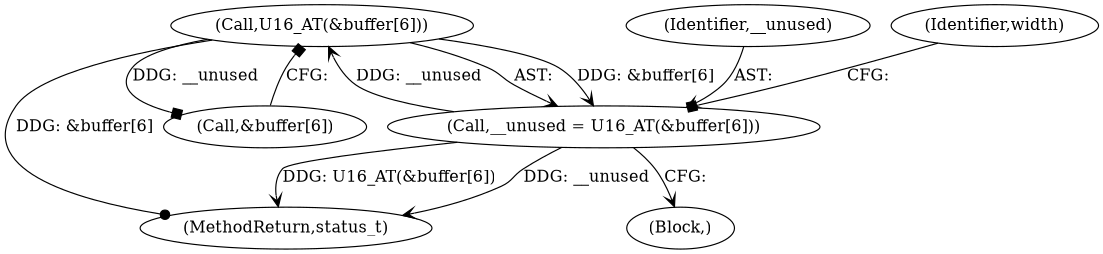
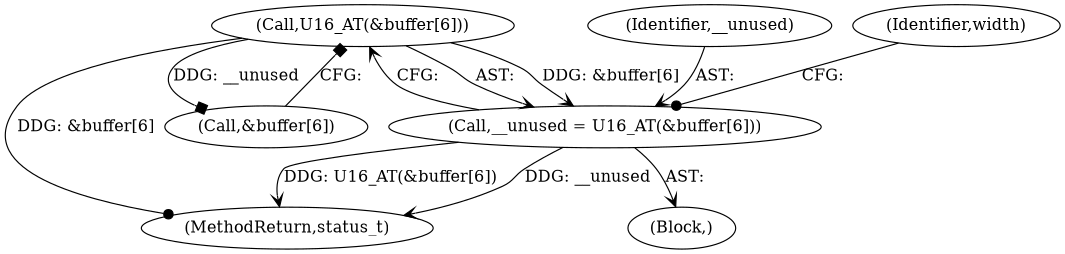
(419, 76) -> (421, 76)
(819, 76) -> (790, 74)
(688, 177) -> (688, 177)
